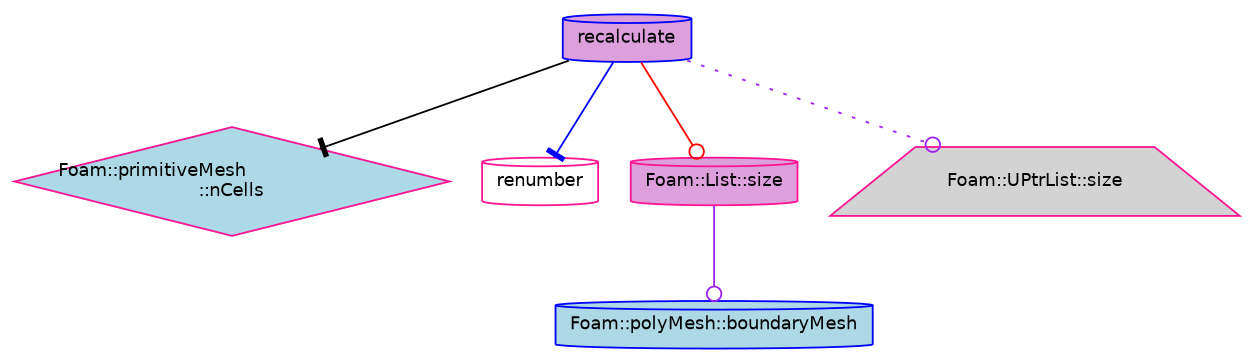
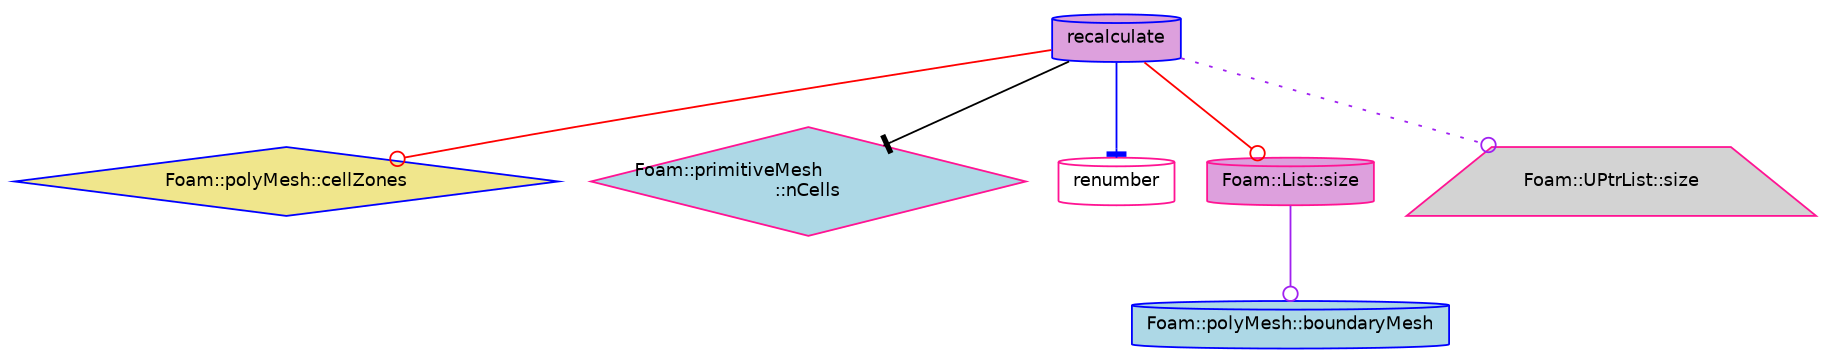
none -> (286, 181)
